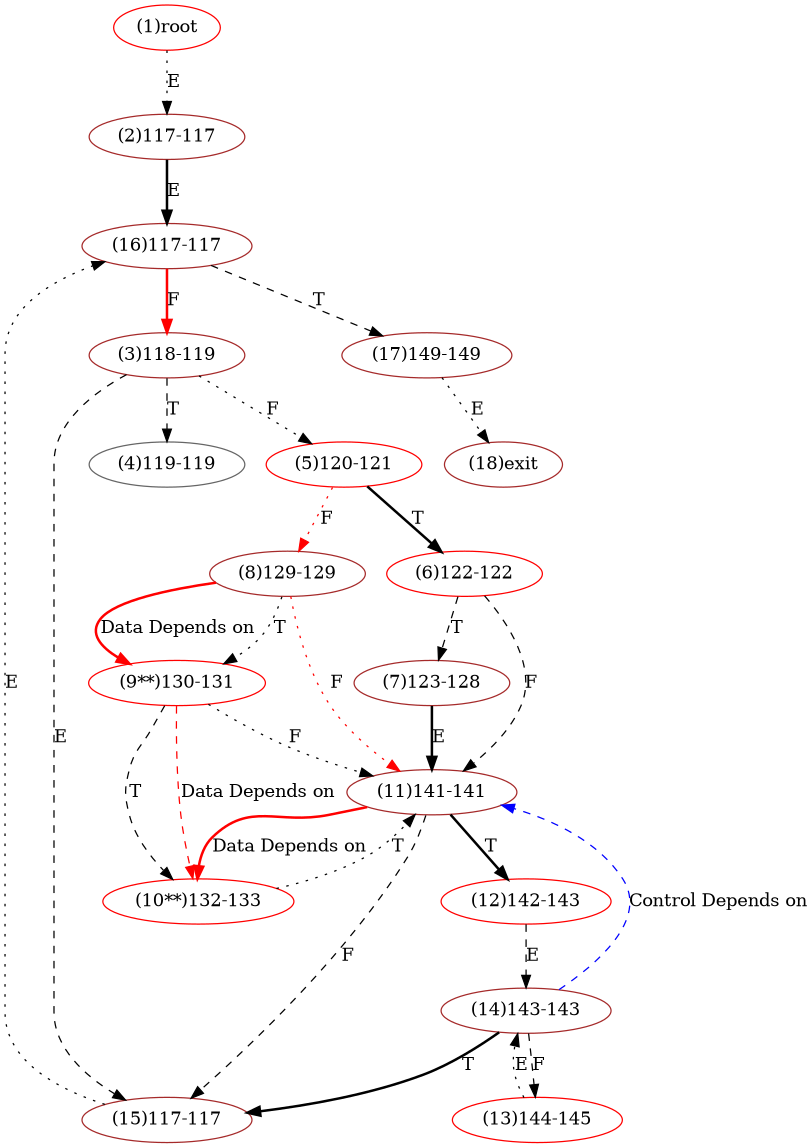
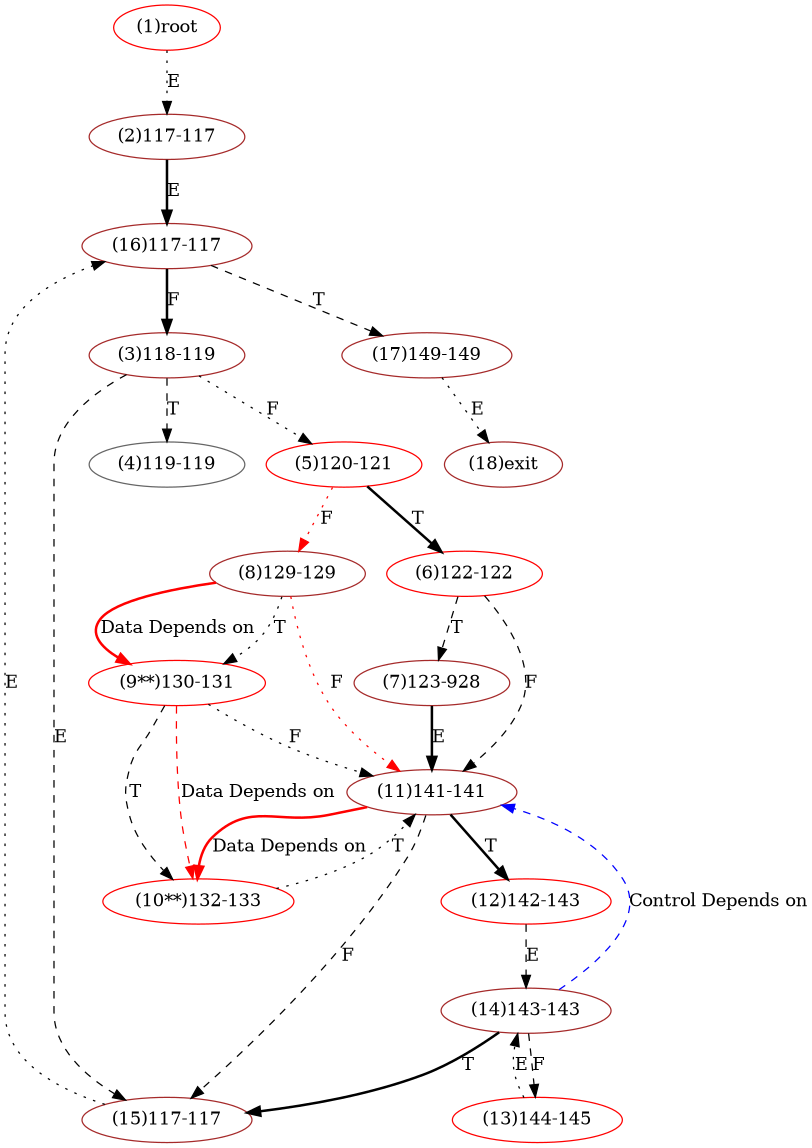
(167, 294) -> (167, 294)
(432, 683) -> (432, 683)
